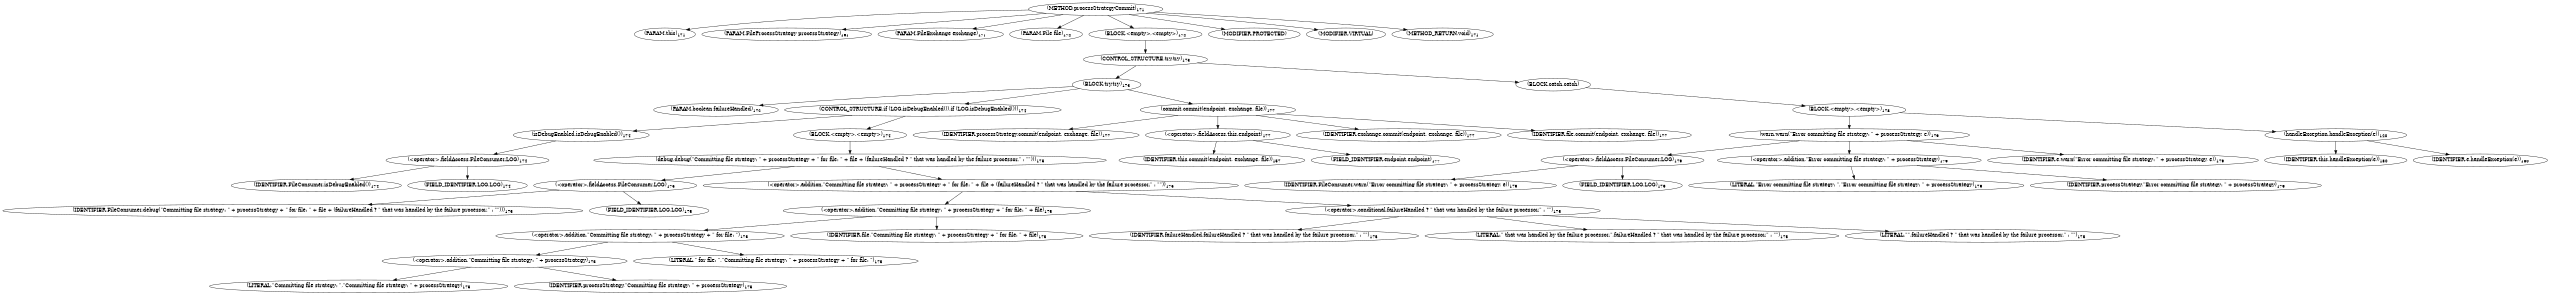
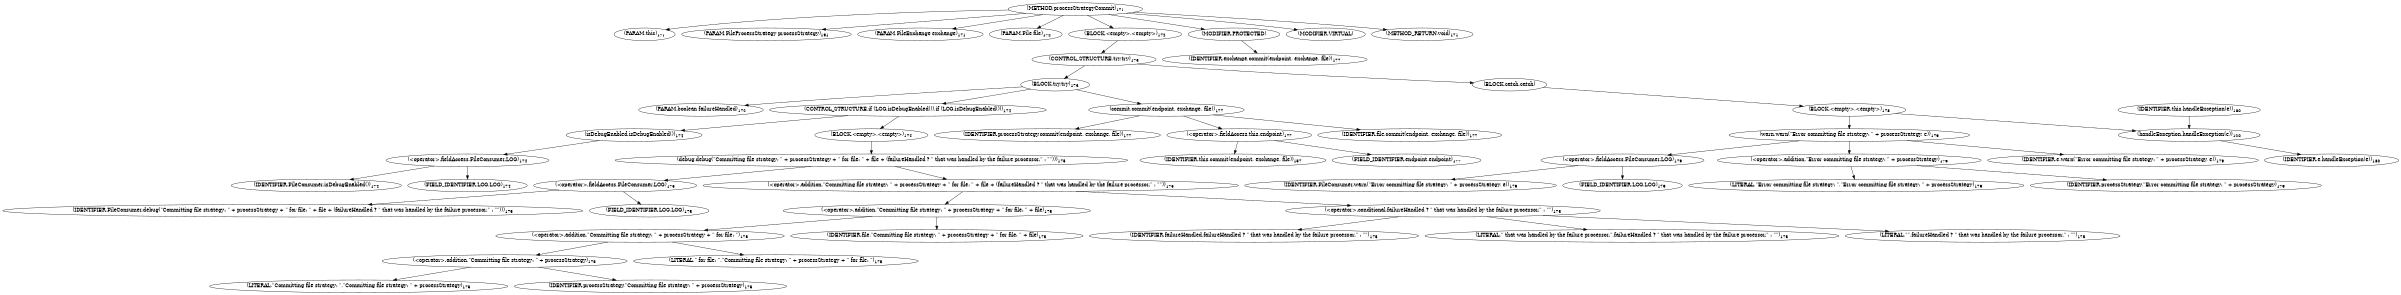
(1305, 122) -> (1248, 46)
(2336, 146) -> (2189, 121)
